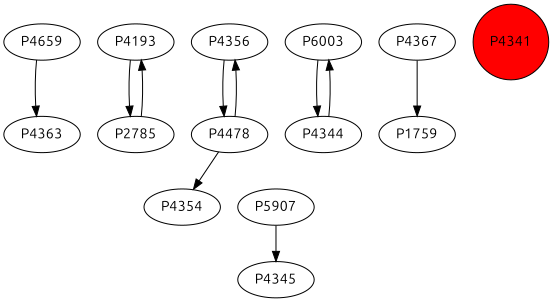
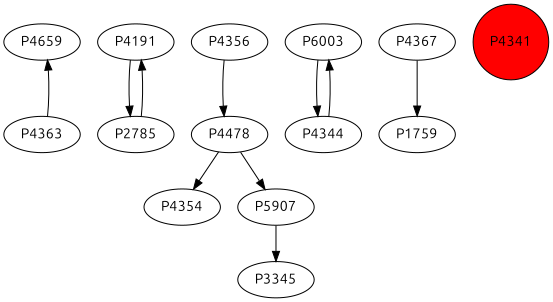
(136, 42) -> (136, 42)
(35, 83) -> (49, 93)
(236, 93) -> (250, 167)
(276, 280) -> (276, 280)
